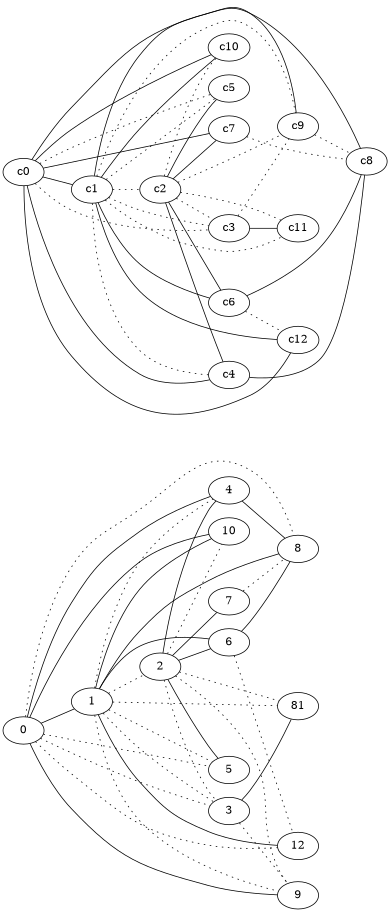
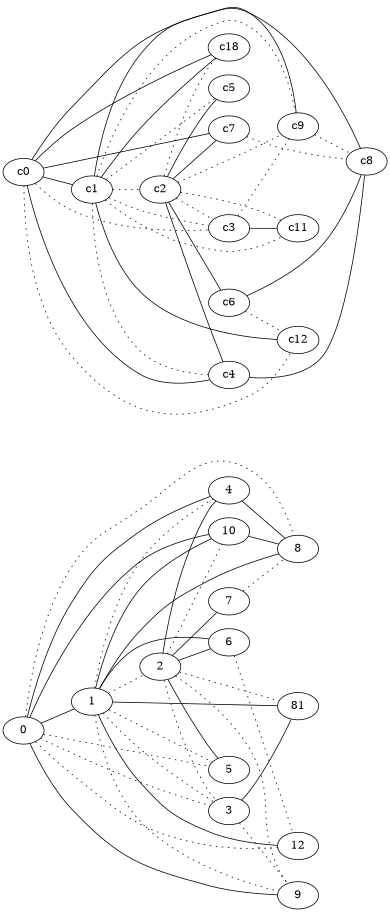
(229, 47) -> (229, 47)
(124, 126) -> none
(141, 265) -> none
(100, 384) -> (100, 384)
(268, 598) -> (264, 540)
(195, 704) -> (195, 704)
